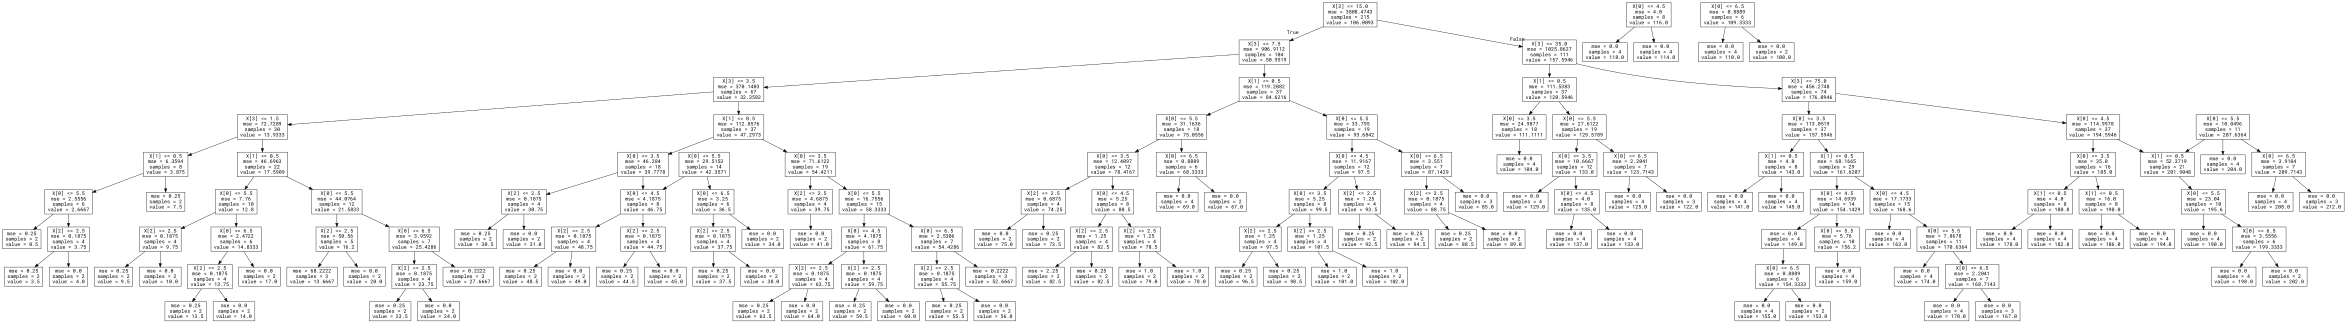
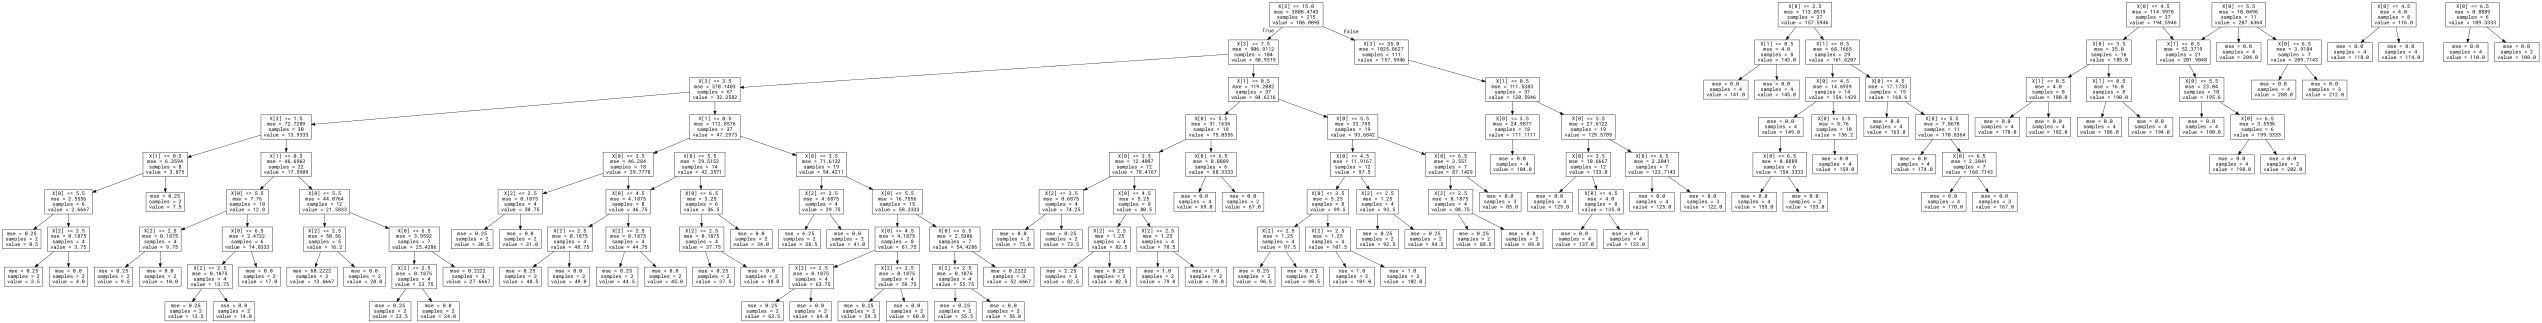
(1809, 90) -> none
none -> (799, 239)
